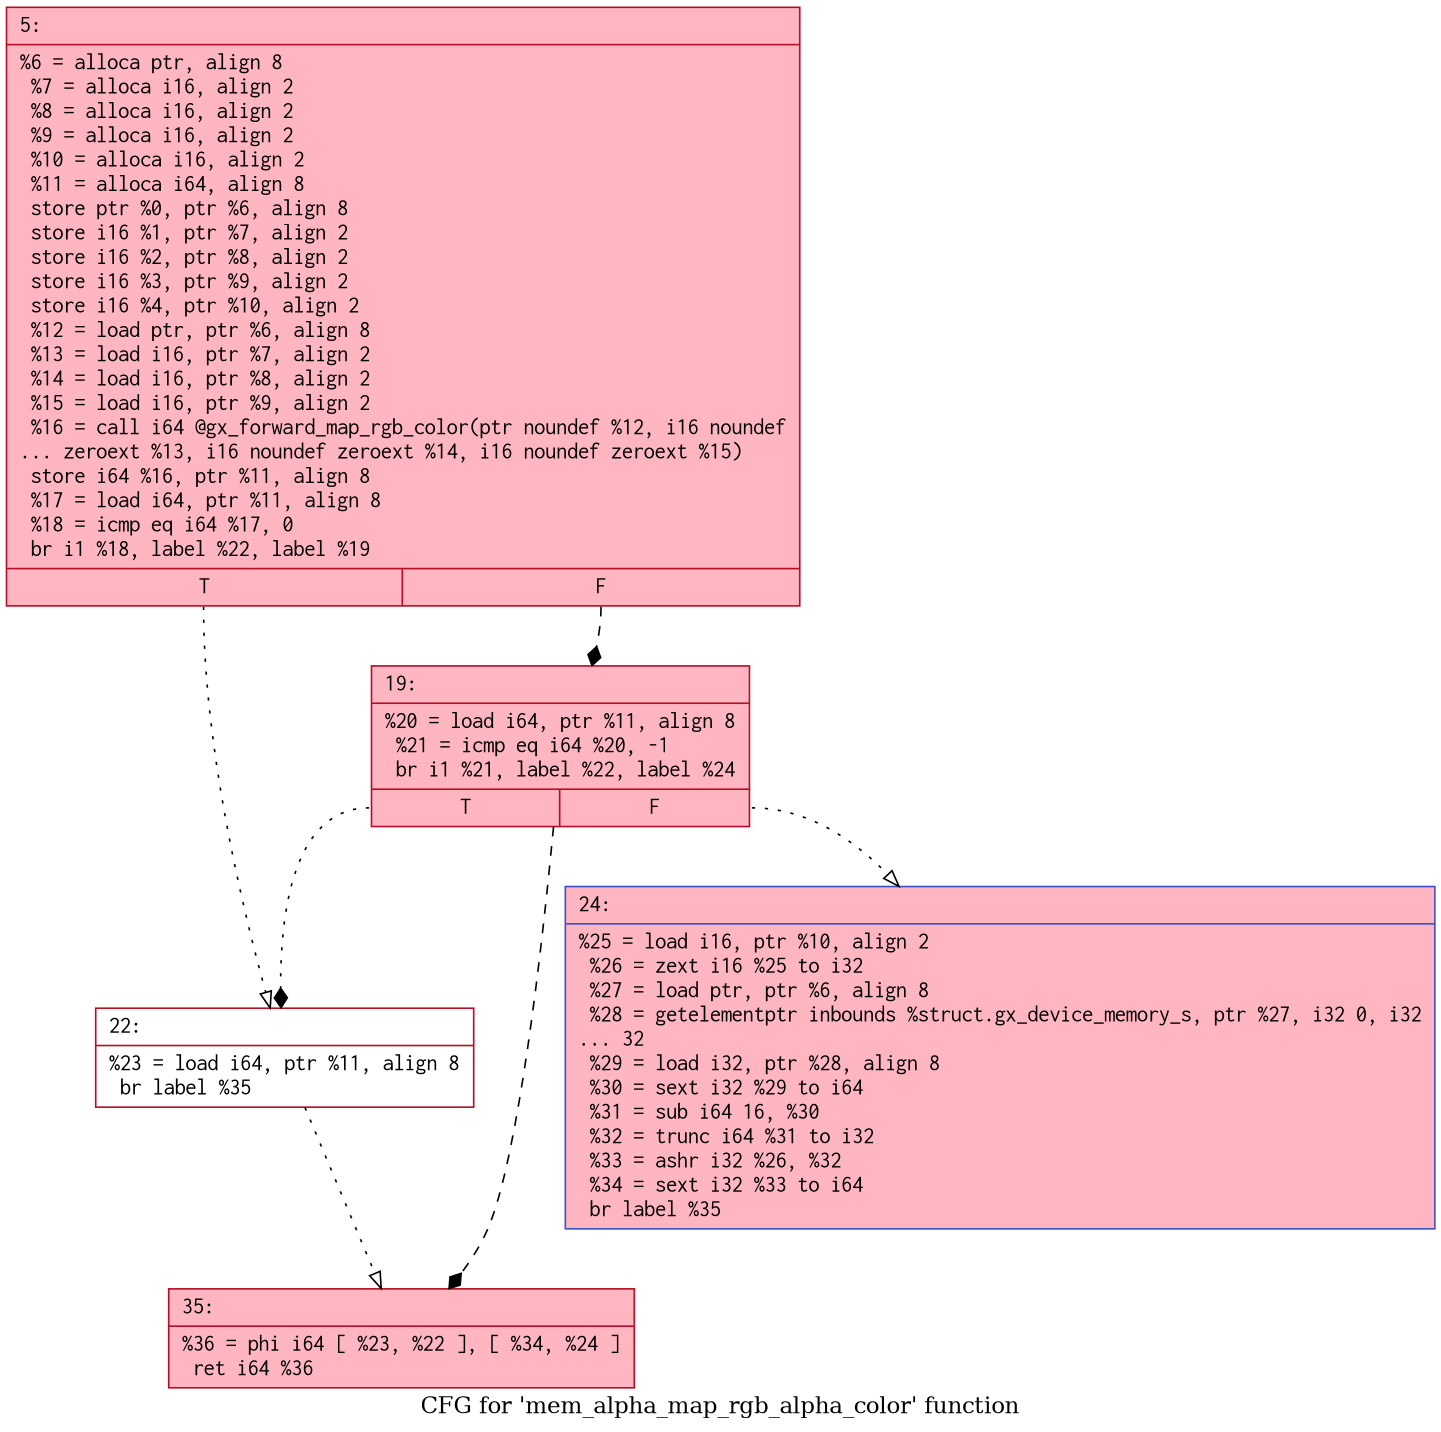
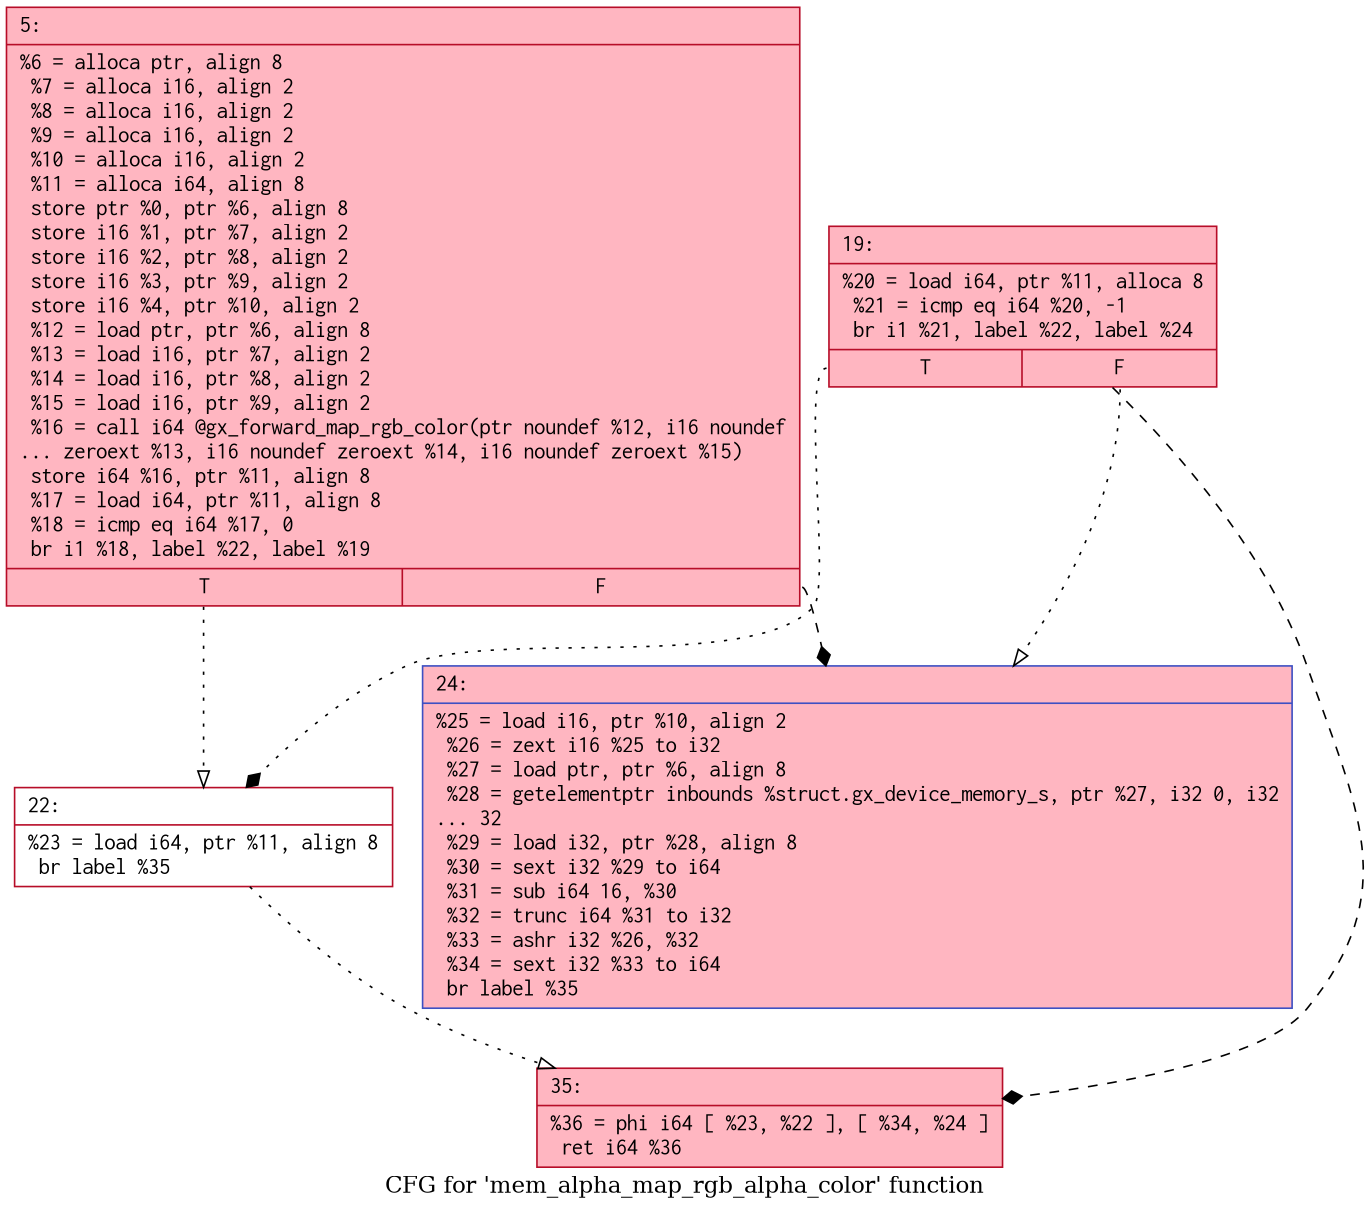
(600, 627) -> (815, 619)
(560, 721) -> (1023, 281)
